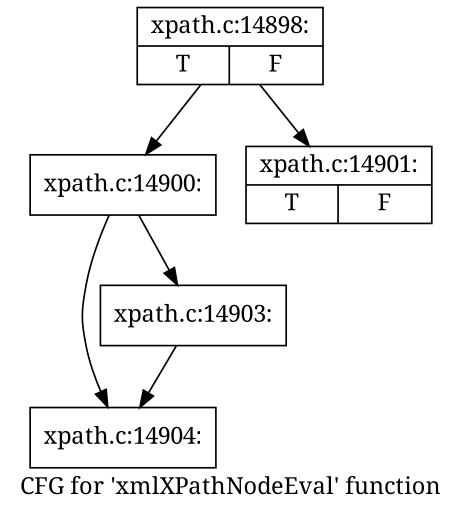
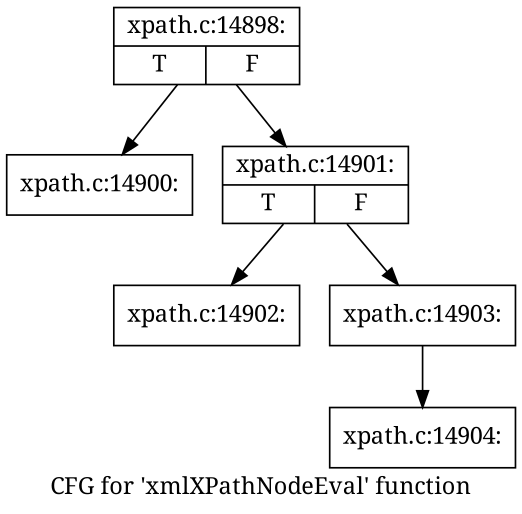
(154, 243) -> (367, 248)
(83, 303) -> none
none -> (207, 315)
